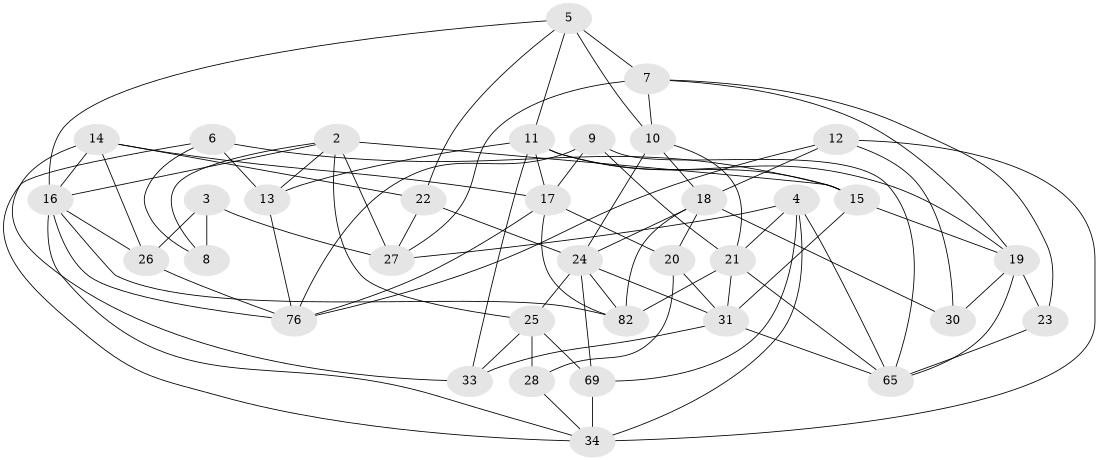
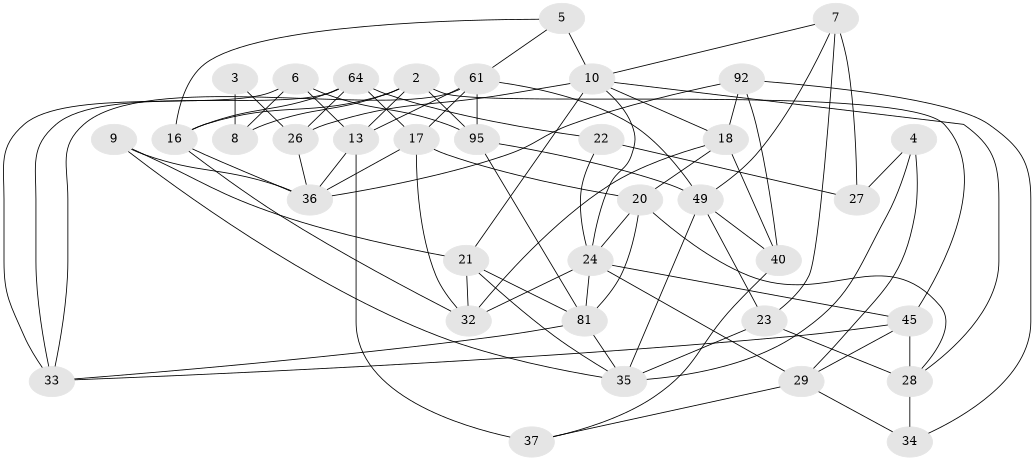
(608, 49) -> none
(479, 98) -> none
none -> (915, 119)
(97, 139) -> (356, 79)
(532, 139) -> (477, 79)
(836, 139) -> (742, 79)
(570, 170) -> none
(364, 200) -> none
(857, 200) -> (477, 139)
(98, 230) -> (408, 106)
(761, 234) -> none
(297, 235) -> none
(620, 241) -> (615, 230)
(1017, 260) -> (701, 200)
(294, 321) -> (310, 200)
(532, 321) -> (910, 321)
(626, 321) -> (469, 321)
(726, 321) -> (585, 321)
(953, 321) -> (779, 260)
none -> (837, 351)
(754, 360) -> none
(275, 371) -> none
(145, 373) -> (25, 124)
(592, 381) -> (801, 381)
(891, 381) -> (624, 381)
none -> (532, 442)
